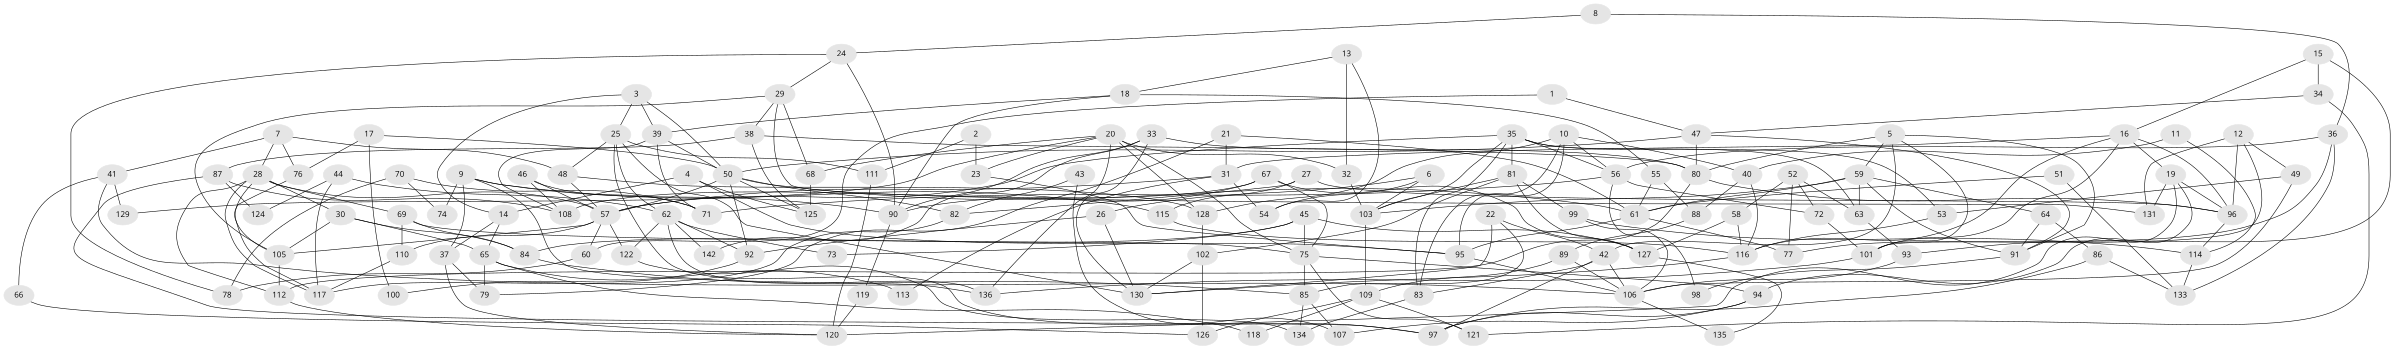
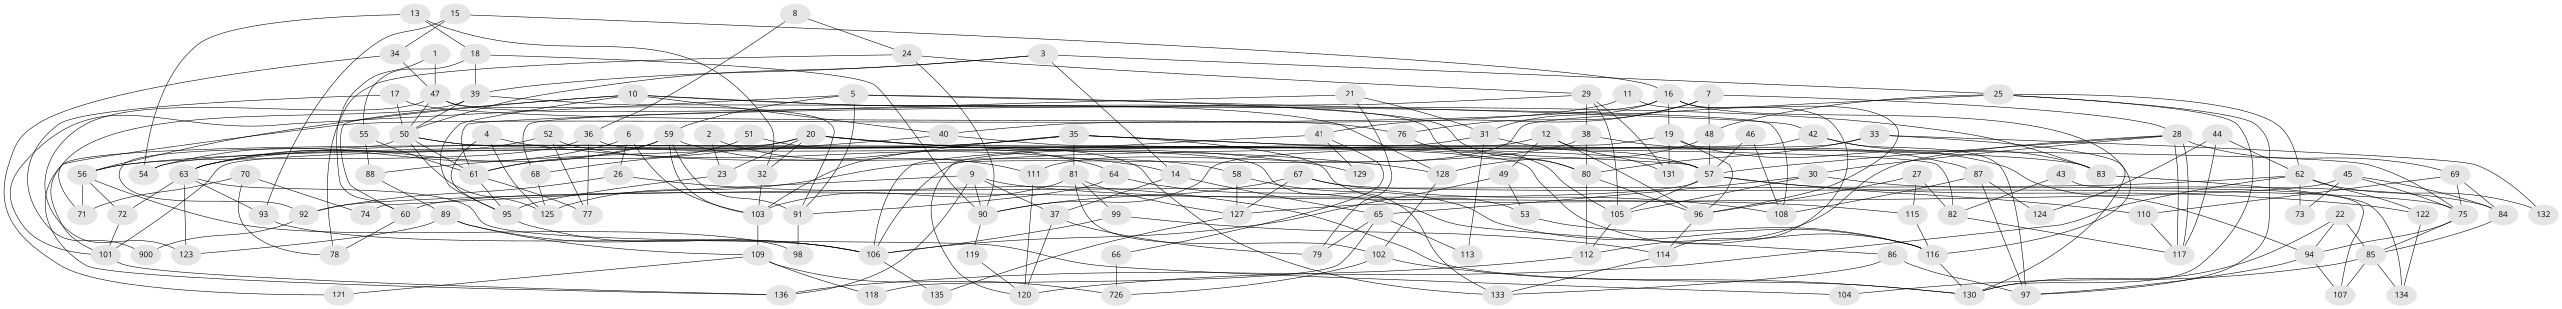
none -> (342, 129)
(615, 195) -> none
(1806, 195) -> (153, 195)
(1548, 235) -> (2325, 235)
none -> (186, 255)
(709, 255) -> (2543, 215)
(393, 295) -> (146, 255)
none -> (1844, 295)
(1368, 315) -> none
(1203, 336) -> (1116, 295)
